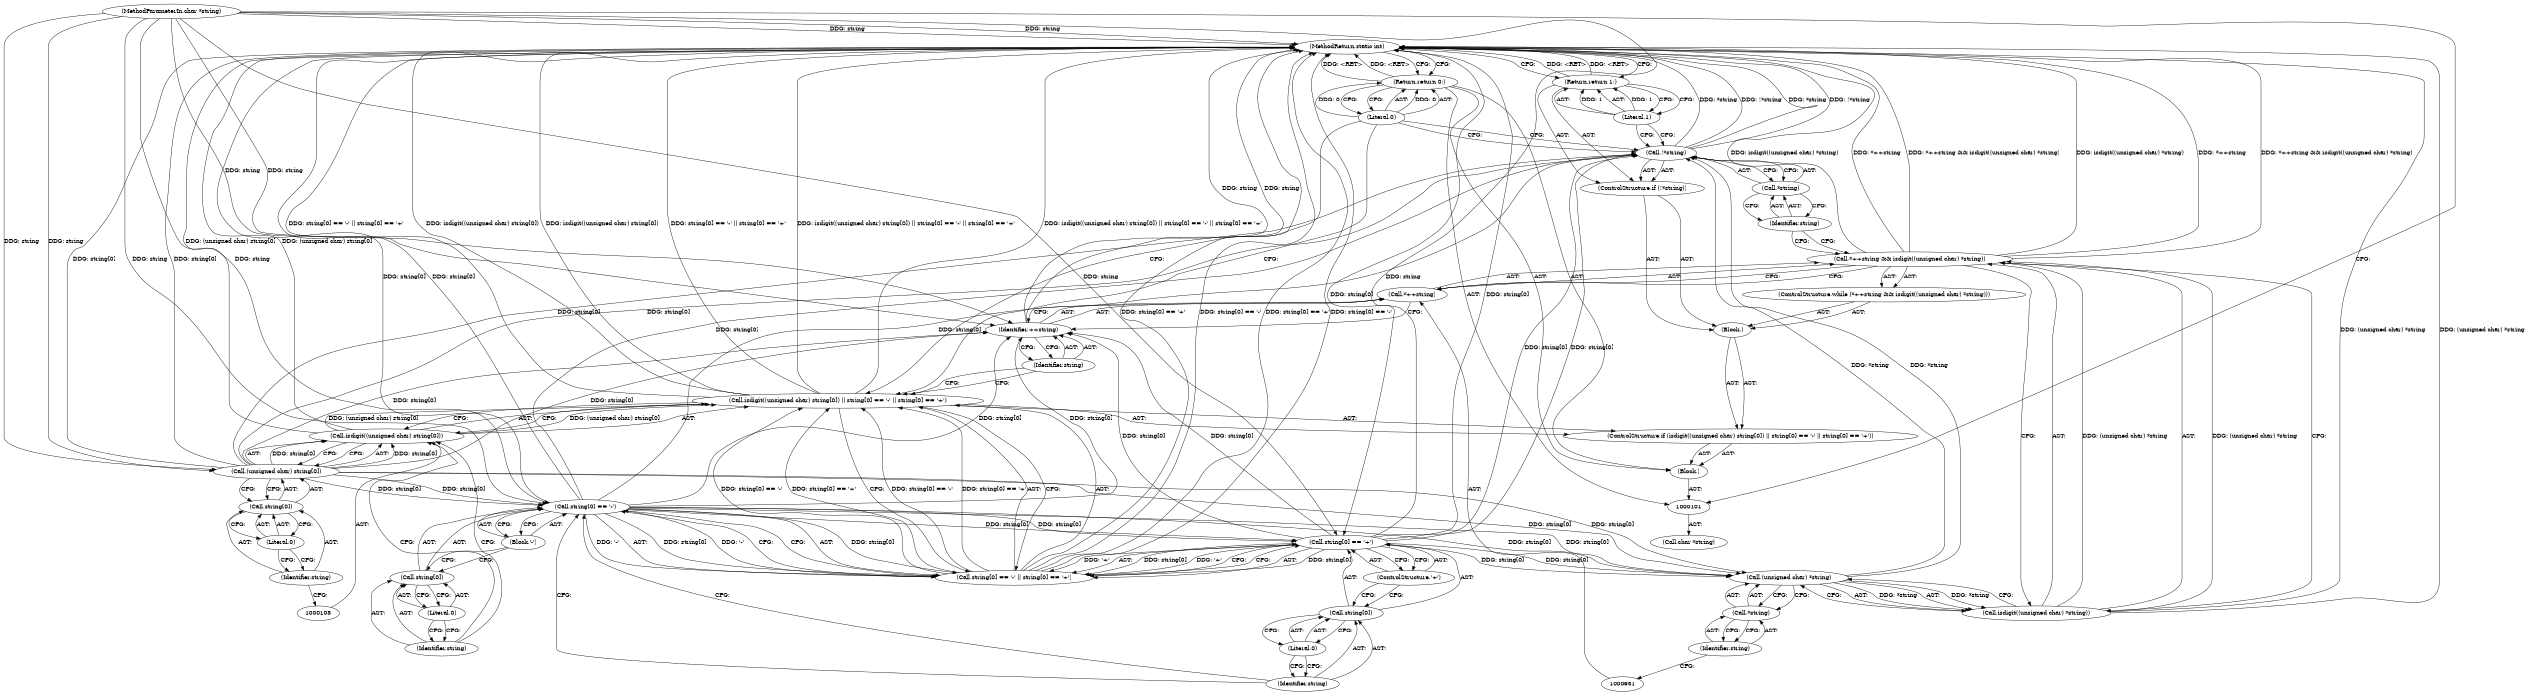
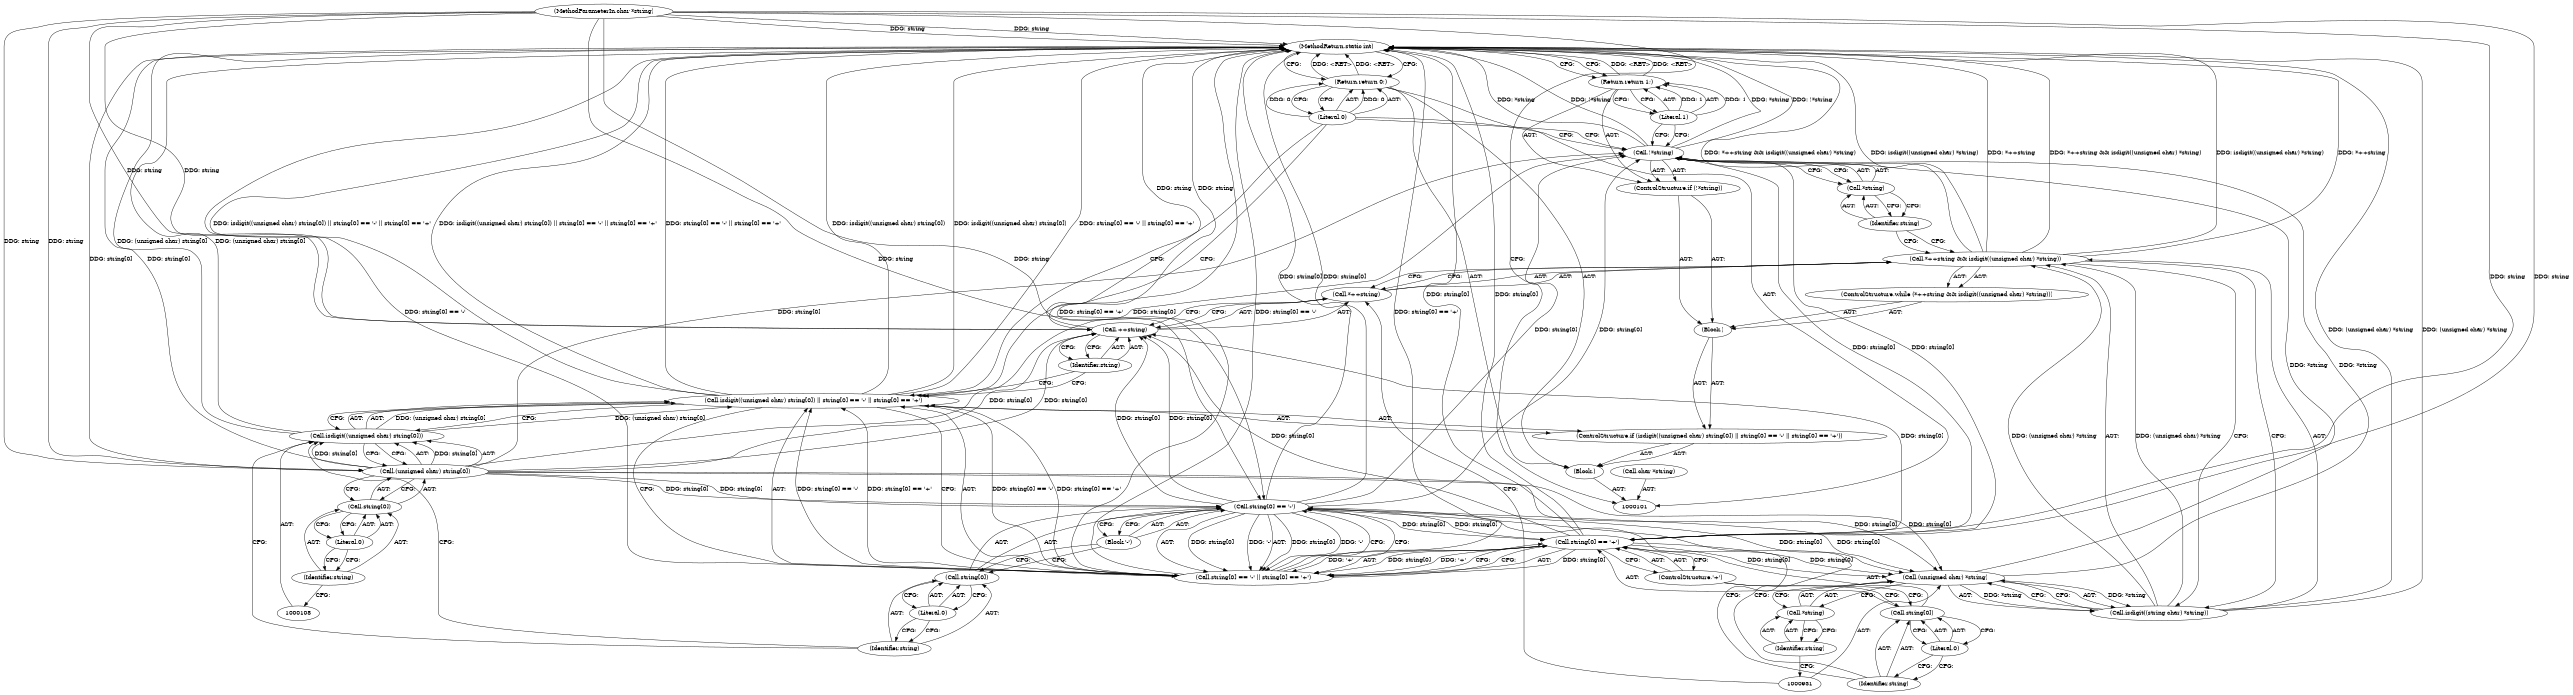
(1028, 330) -> (1125, 330)
(1476, 489) -> (1512, 489)
(1689, 523) -> (1643, 488)
(2036, 613) -> (2159, 613)
none -> (1864, 616)
